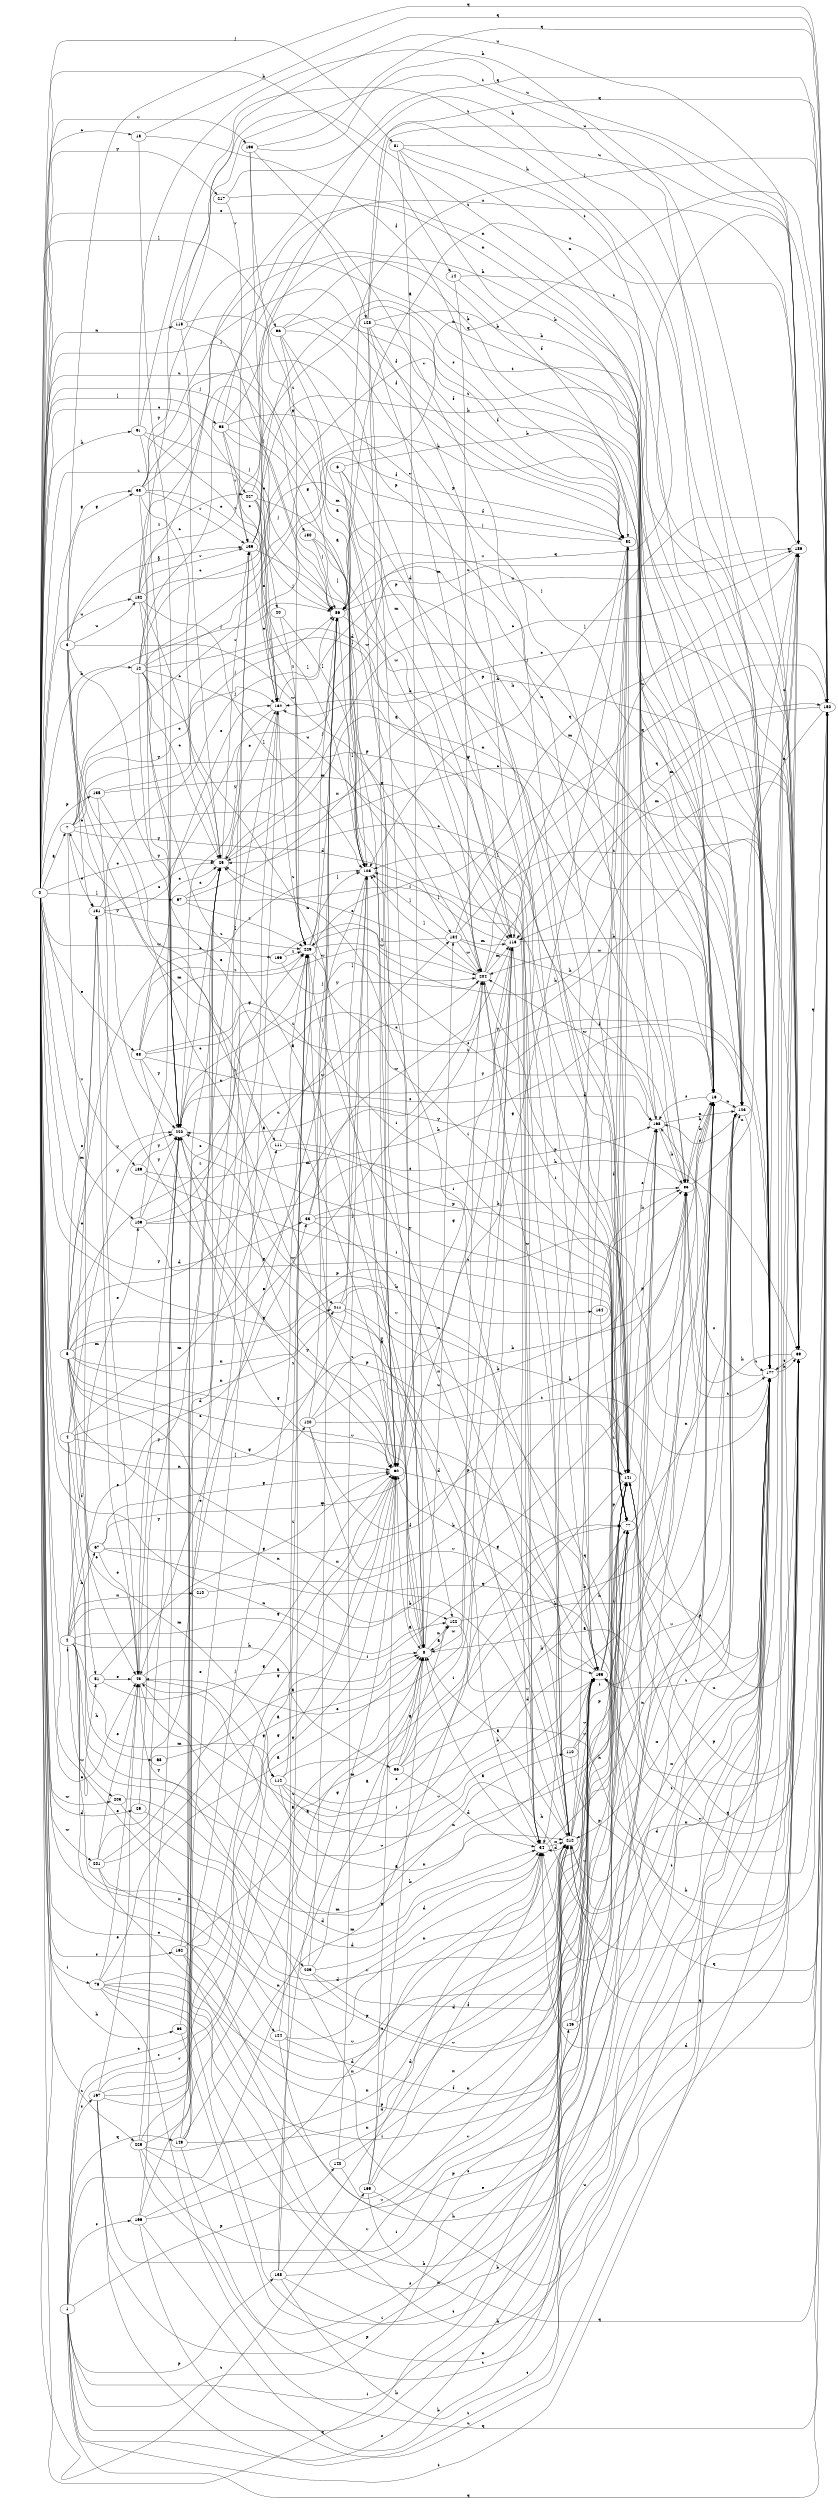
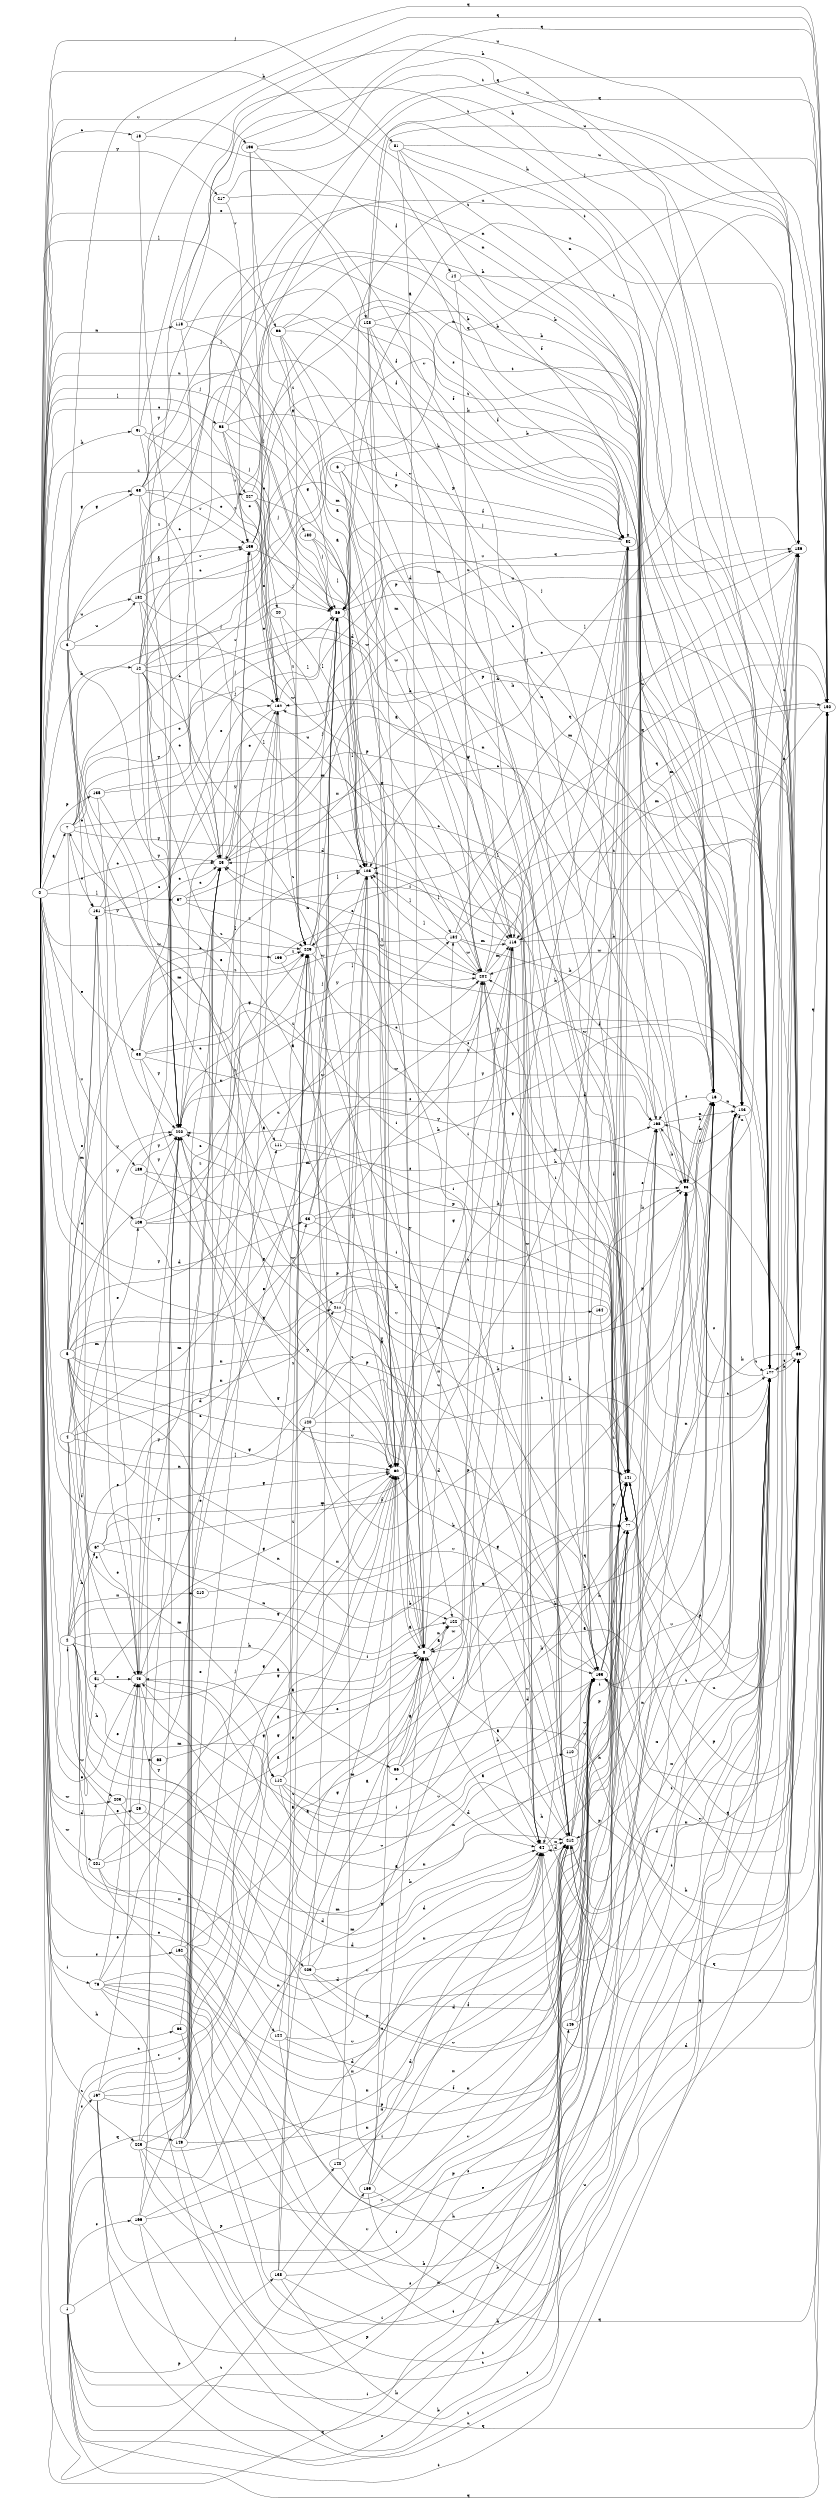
(449, 1494) -> (555, 1190)
(483, 2353) -> (483, 2353)
